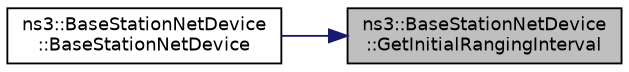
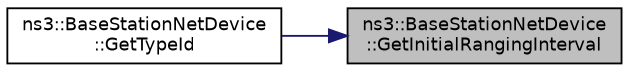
(144, 36) -> (144, 36)
